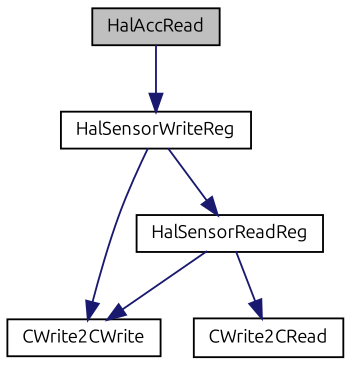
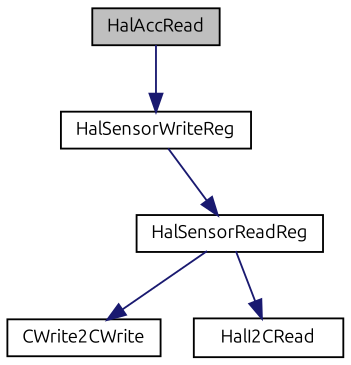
(116, 224) -> none
(269, 338) -> (269, 338)
